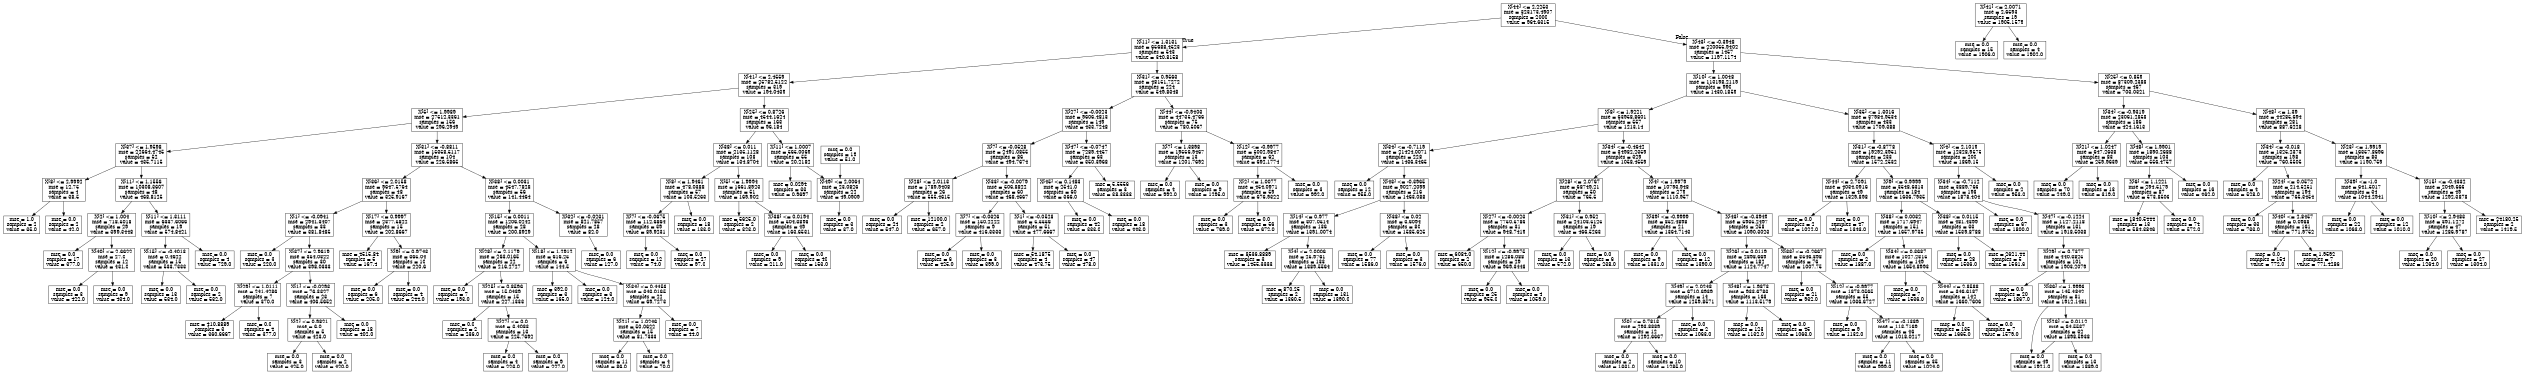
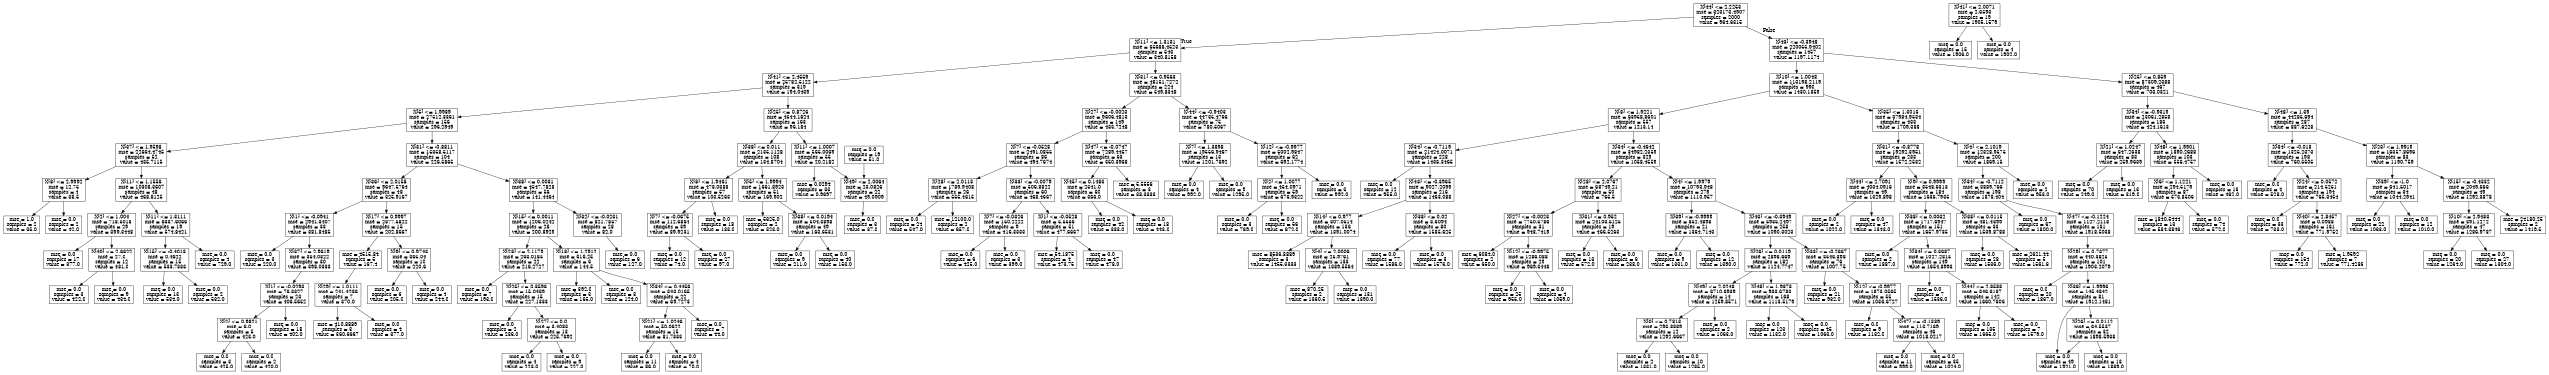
(2280, 120) -> (2292, 120)
(285, 276) -> (351, 275)
